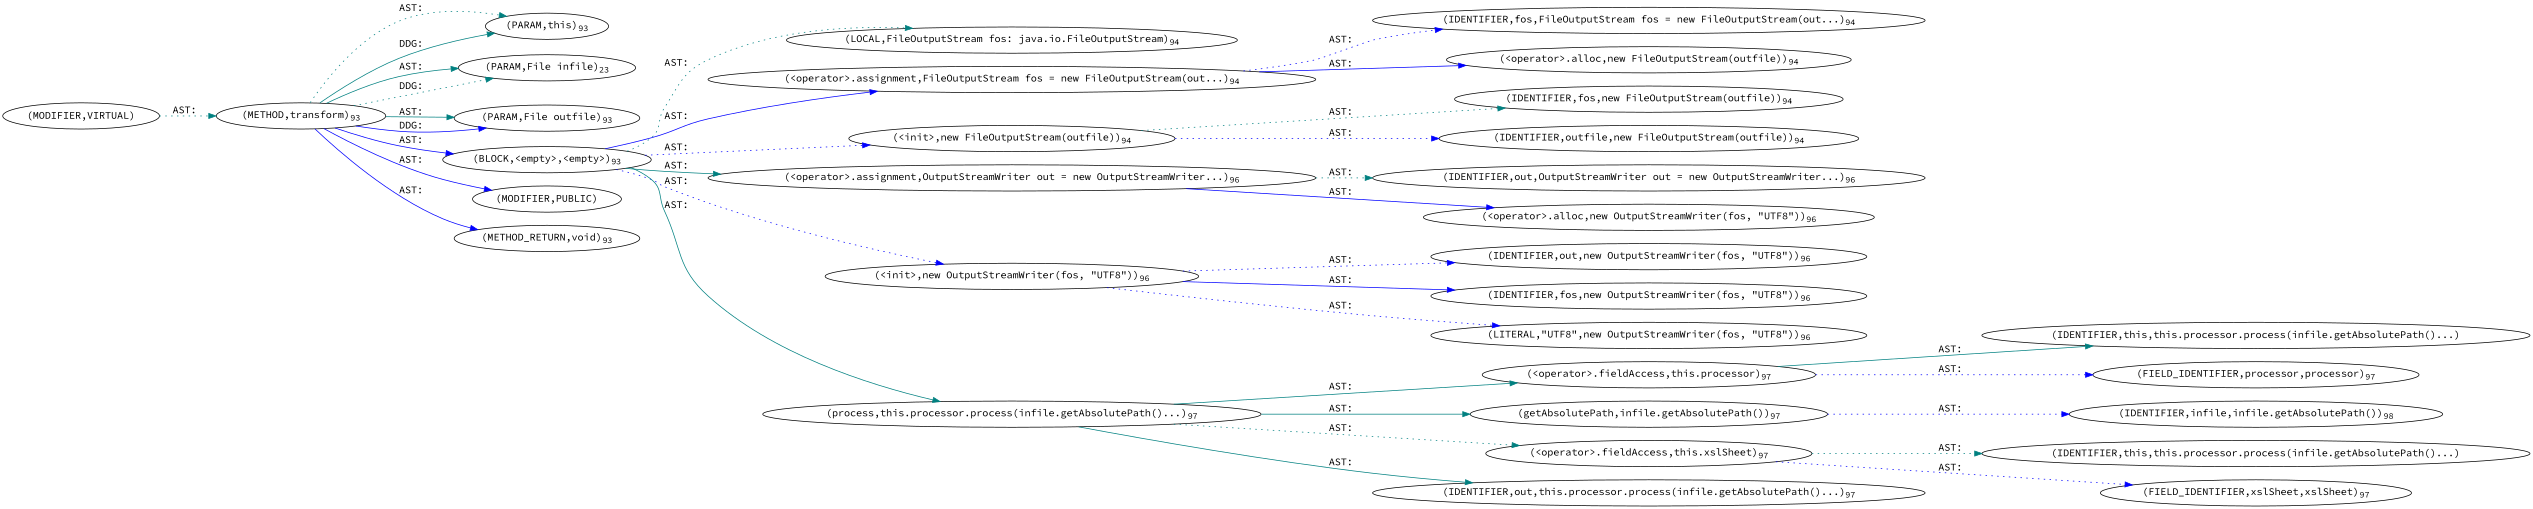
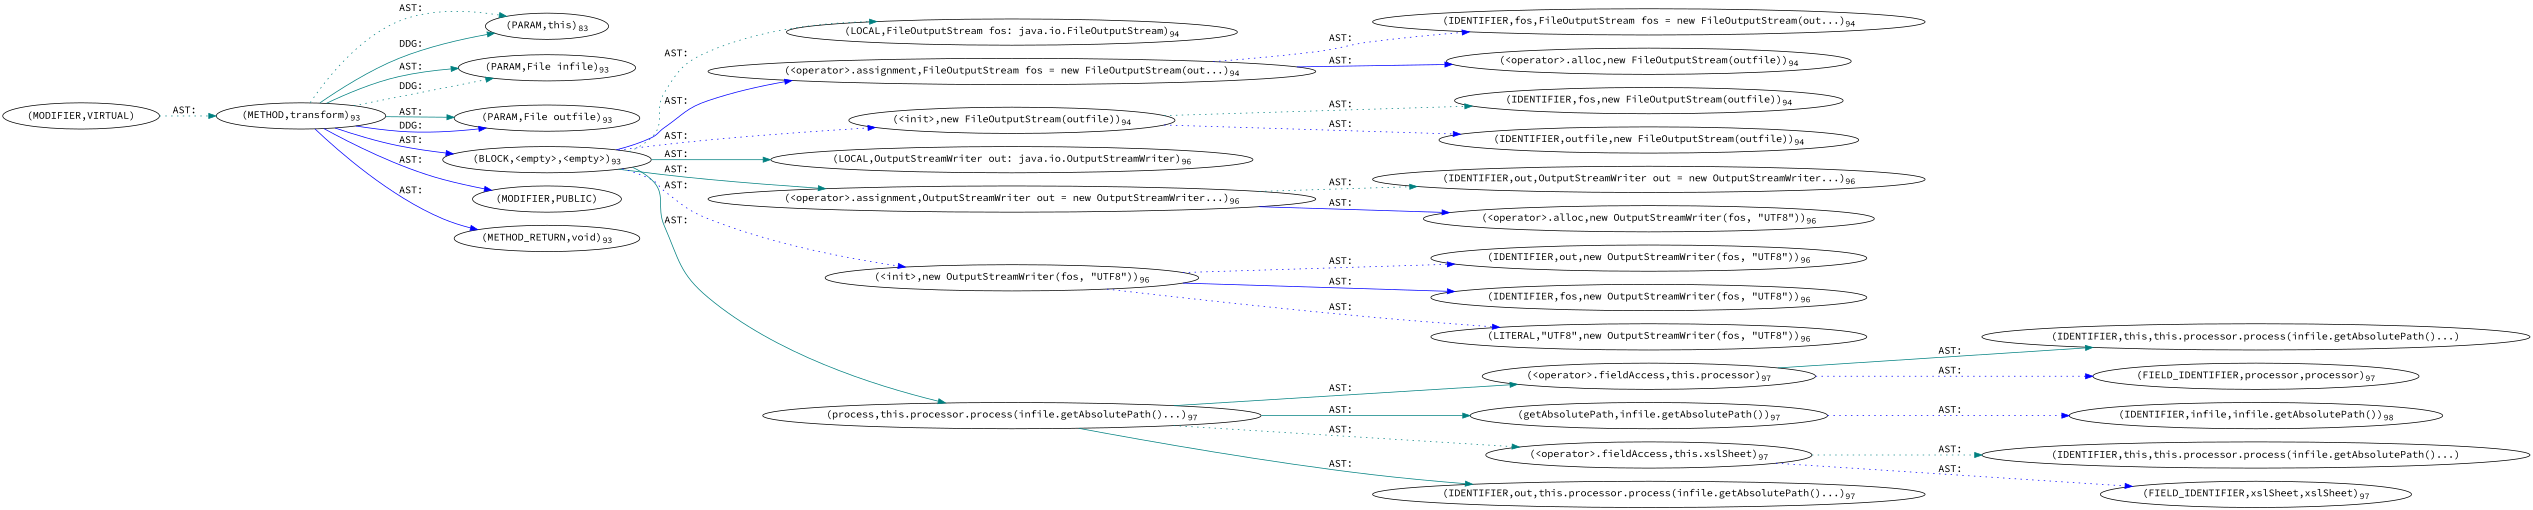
(583, 25) -> (583, 25)
(604, 67) -> (604, 67)
none -> (1012, 160)
